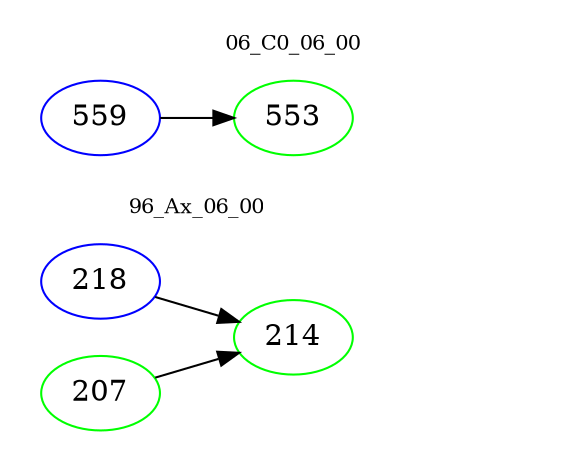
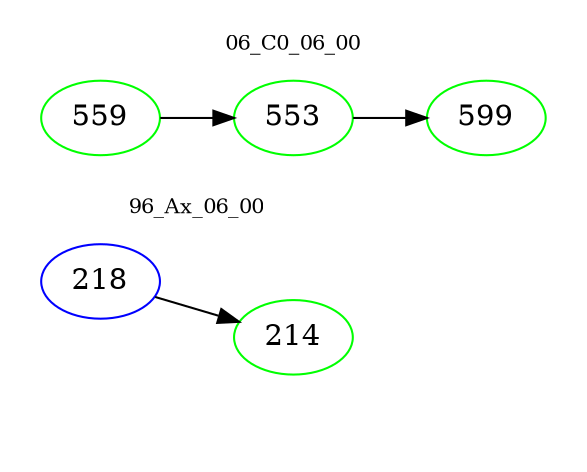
(101, 118) -> (101, 118)
none -> (486, 118)
(101, 393) -> none
